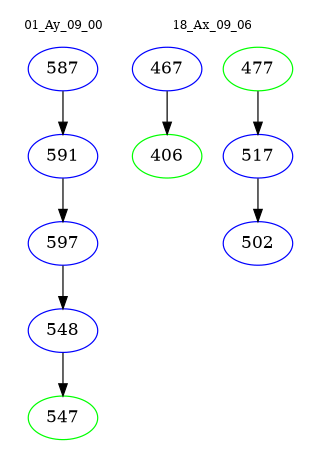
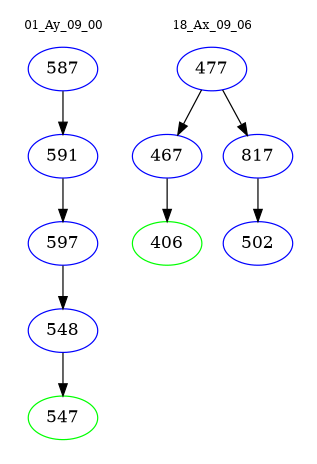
(258, 69) -> (212, 69)
none -> (193, 107)
(258, 156) -> (258, 156)
